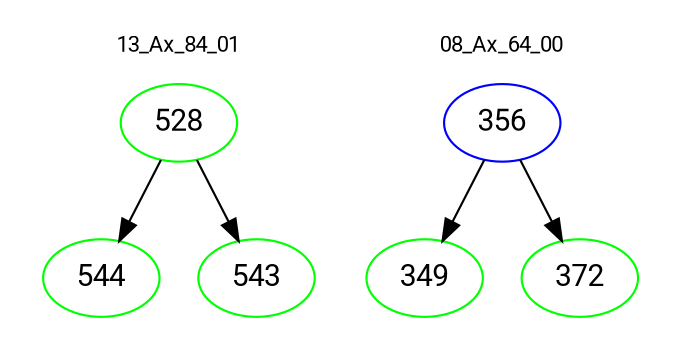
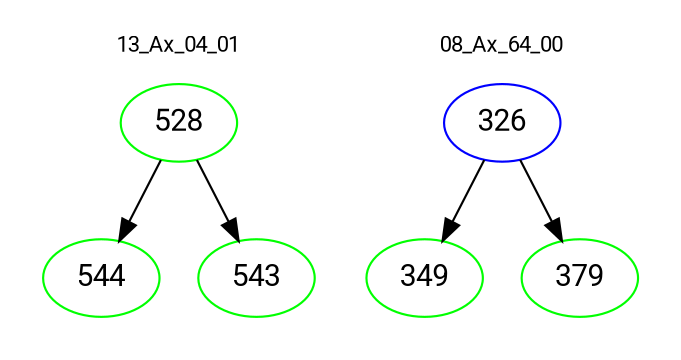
(179, 46) -> (179, 46)
(502, 123) -> (502, 123)
(580, 278) -> (580, 278)
